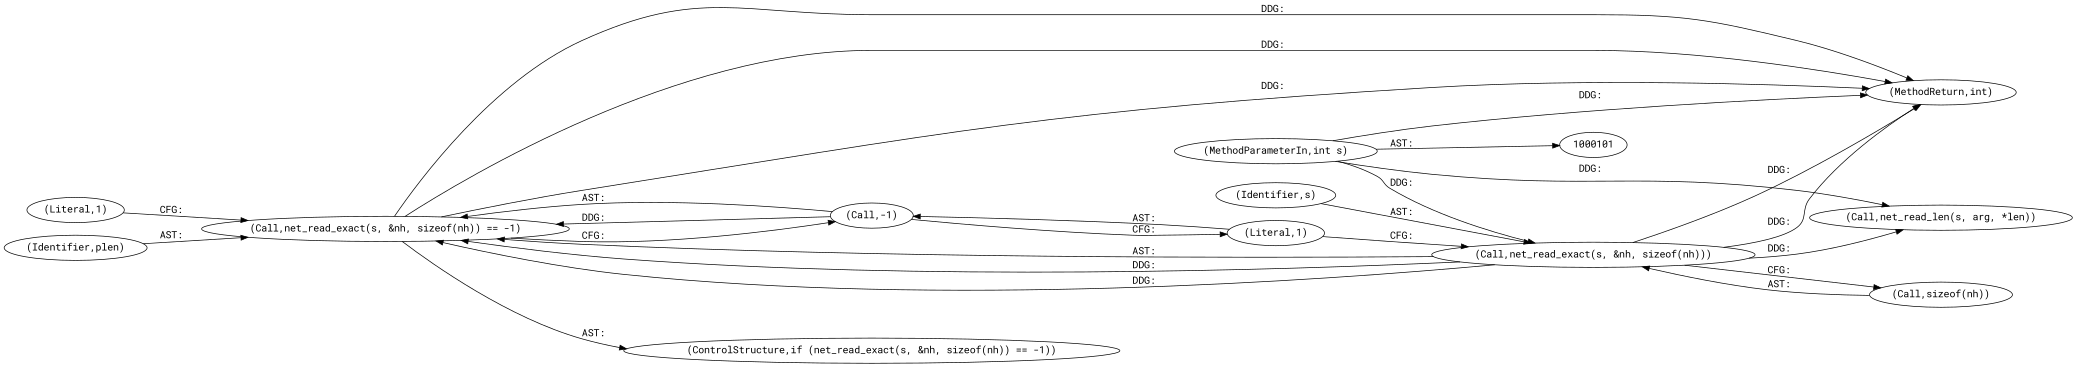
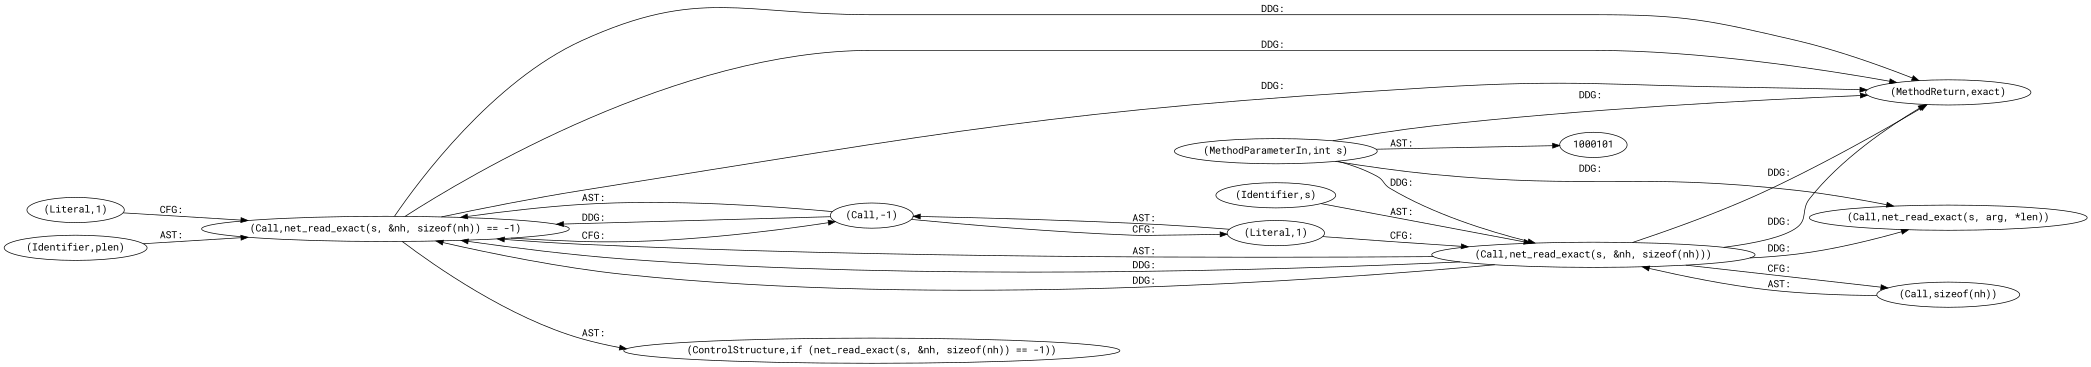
(1941, 92) -> (1948, 92)
(1941, 218) -> (1948, 218)
